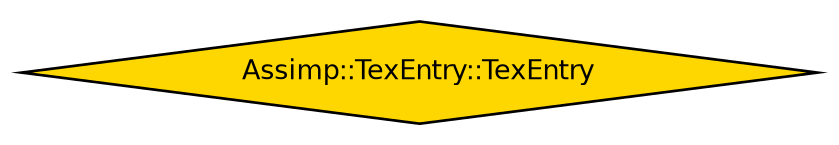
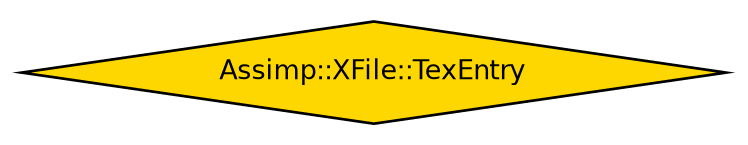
(419, 73) -> (374, 73)
